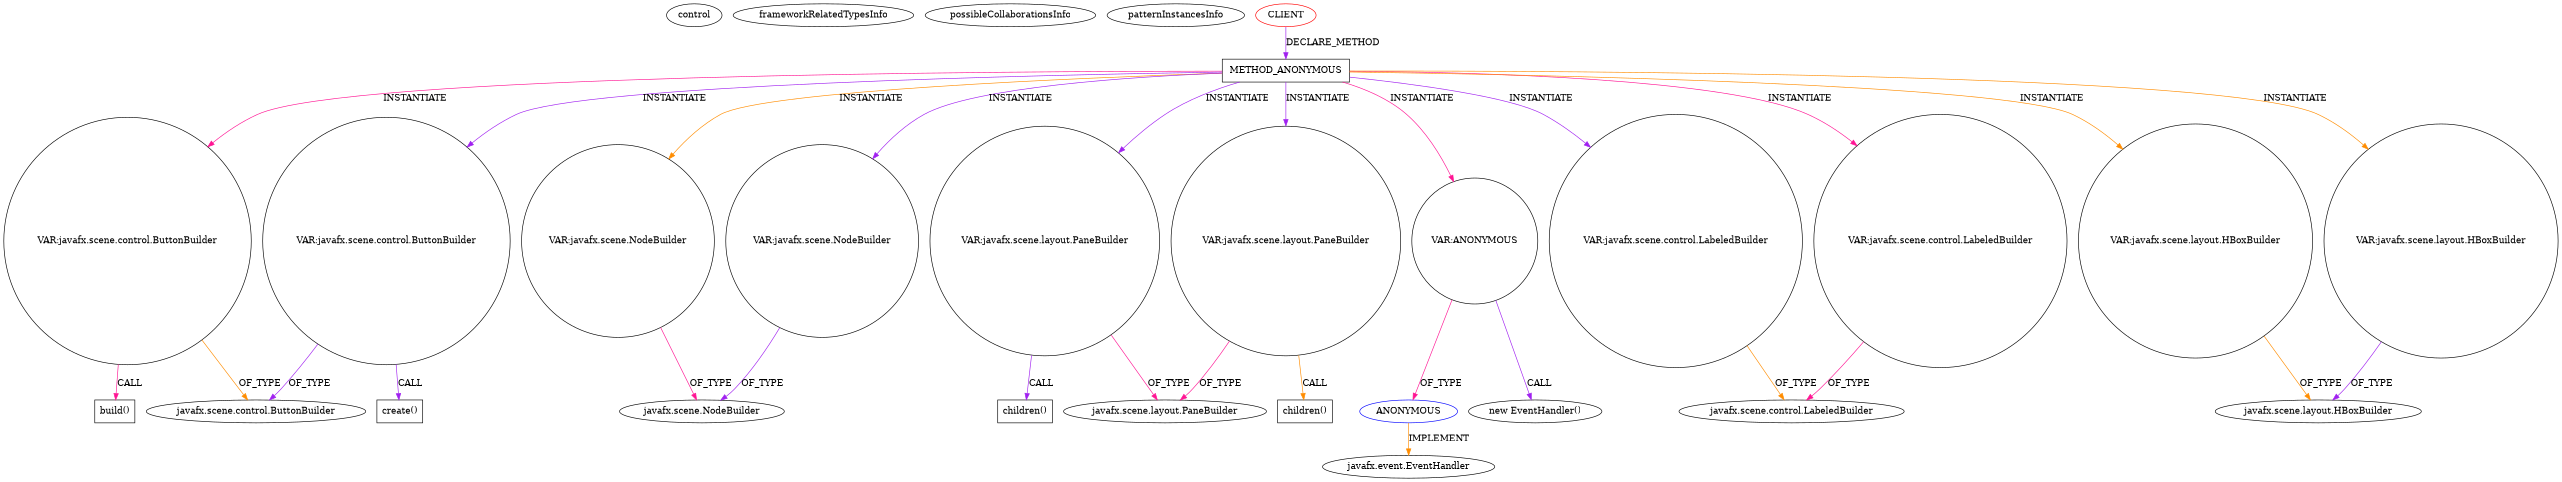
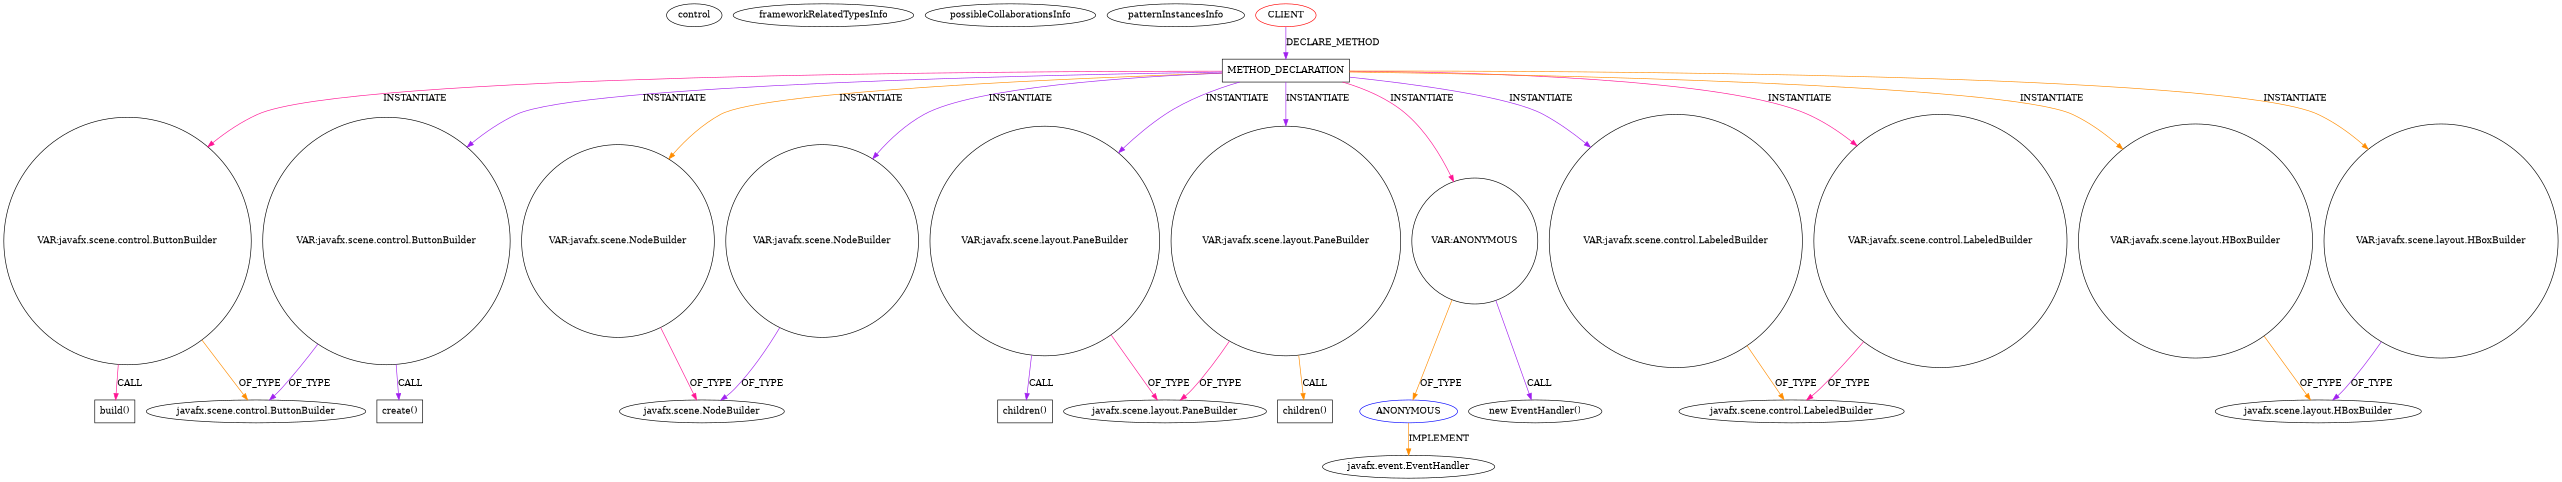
(1286, 71) -> (1286, 71)
(1434, 347) -> (1434, 347)
